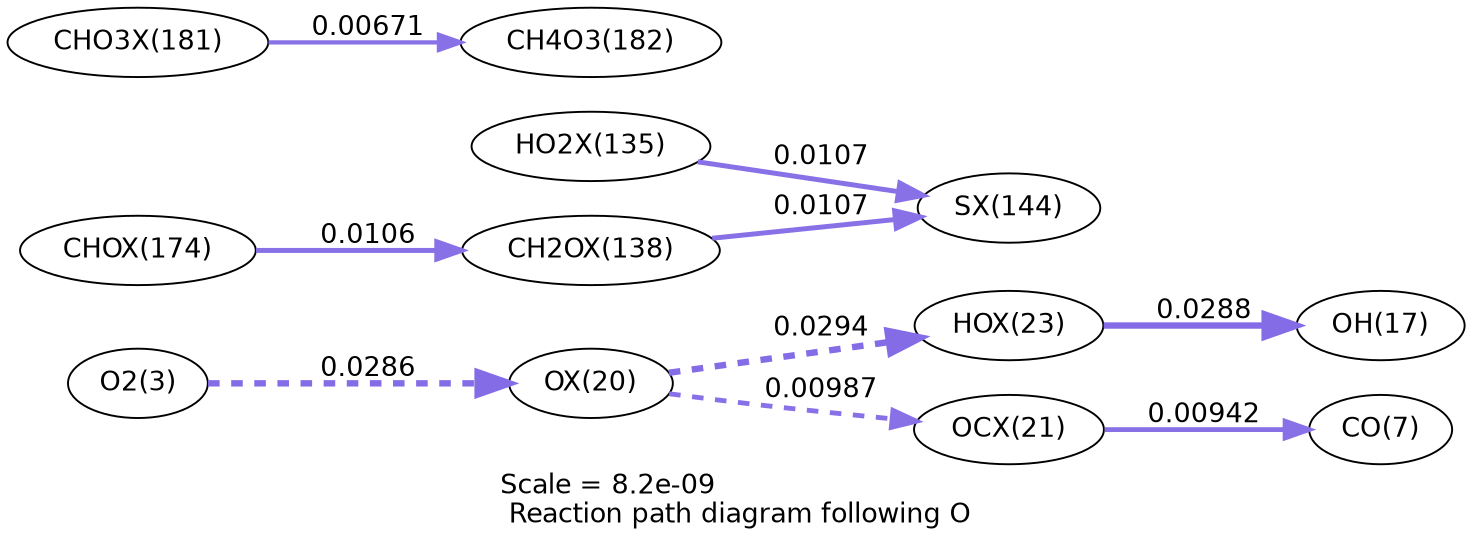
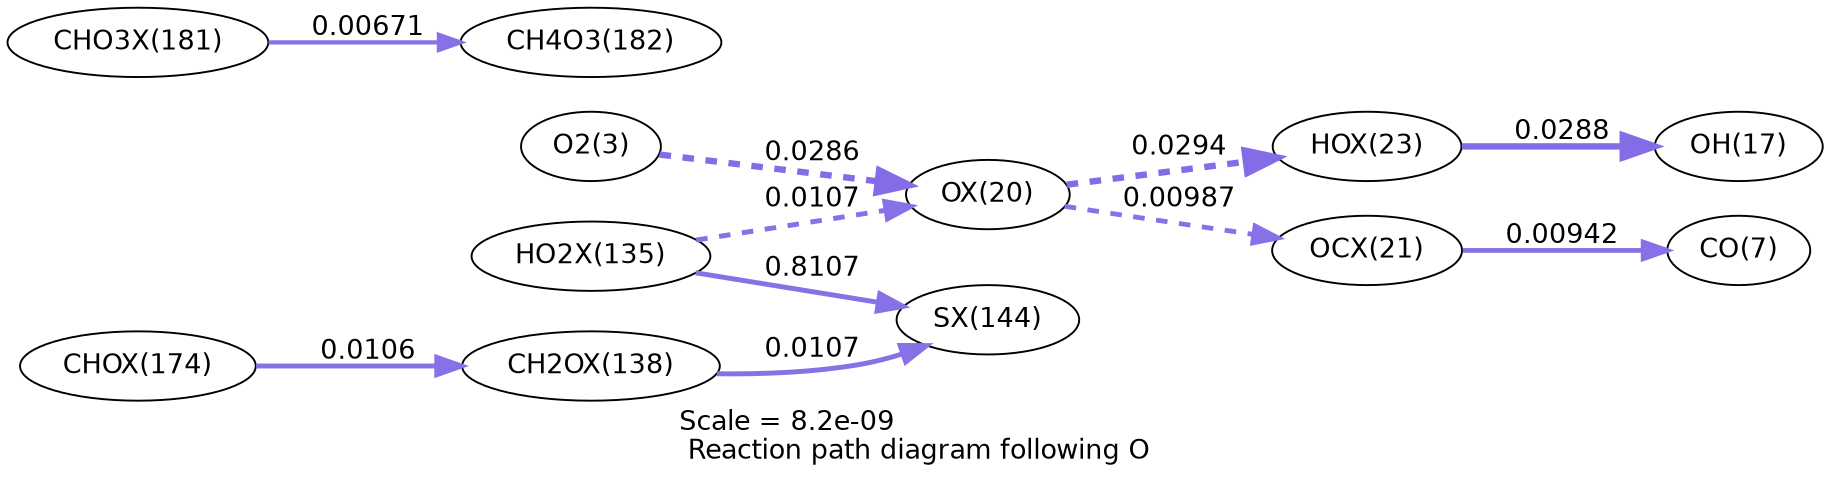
(818, 157) -> (809, 269)
none -> (791, 225)
